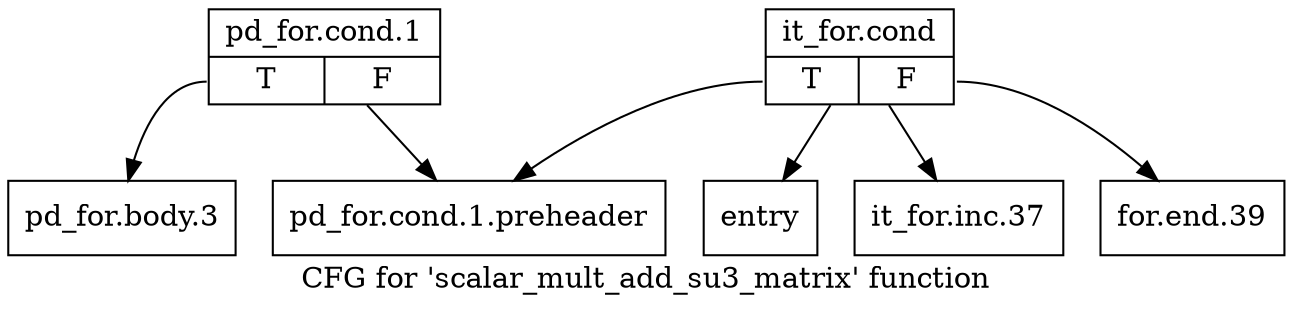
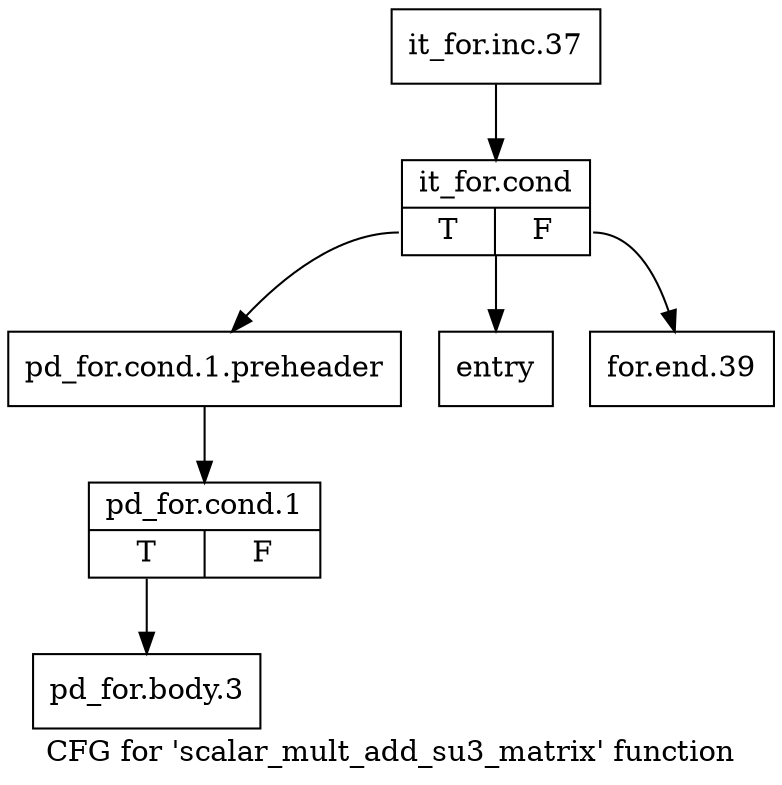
(907, 134) -> (496, 112)
(394, 135) -> (205, 434)
